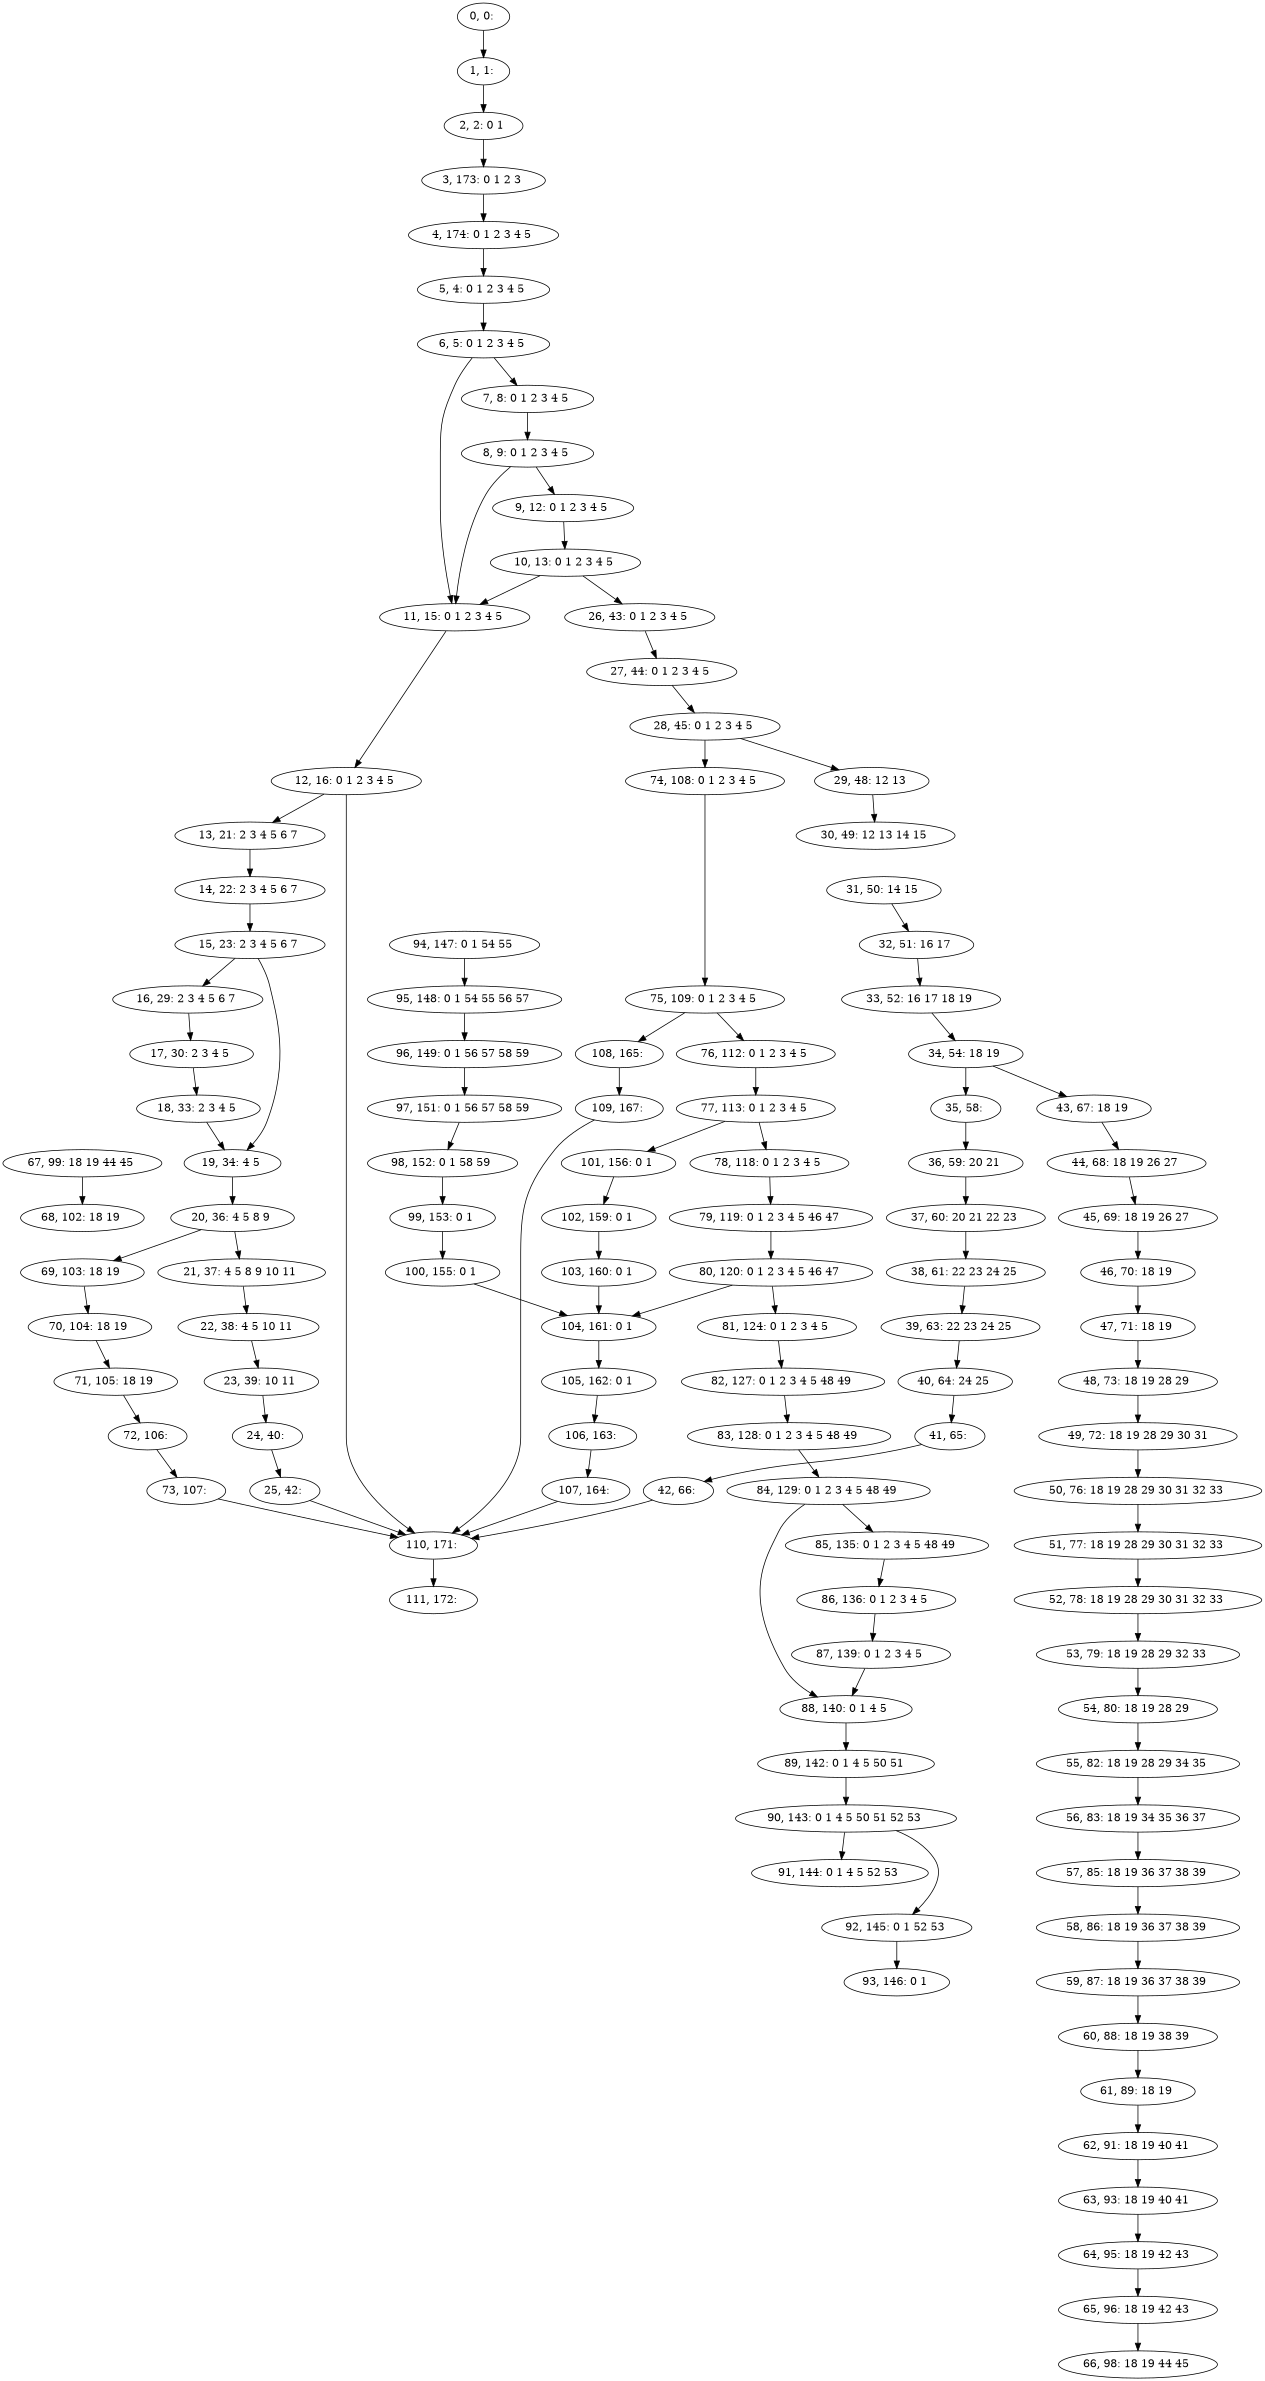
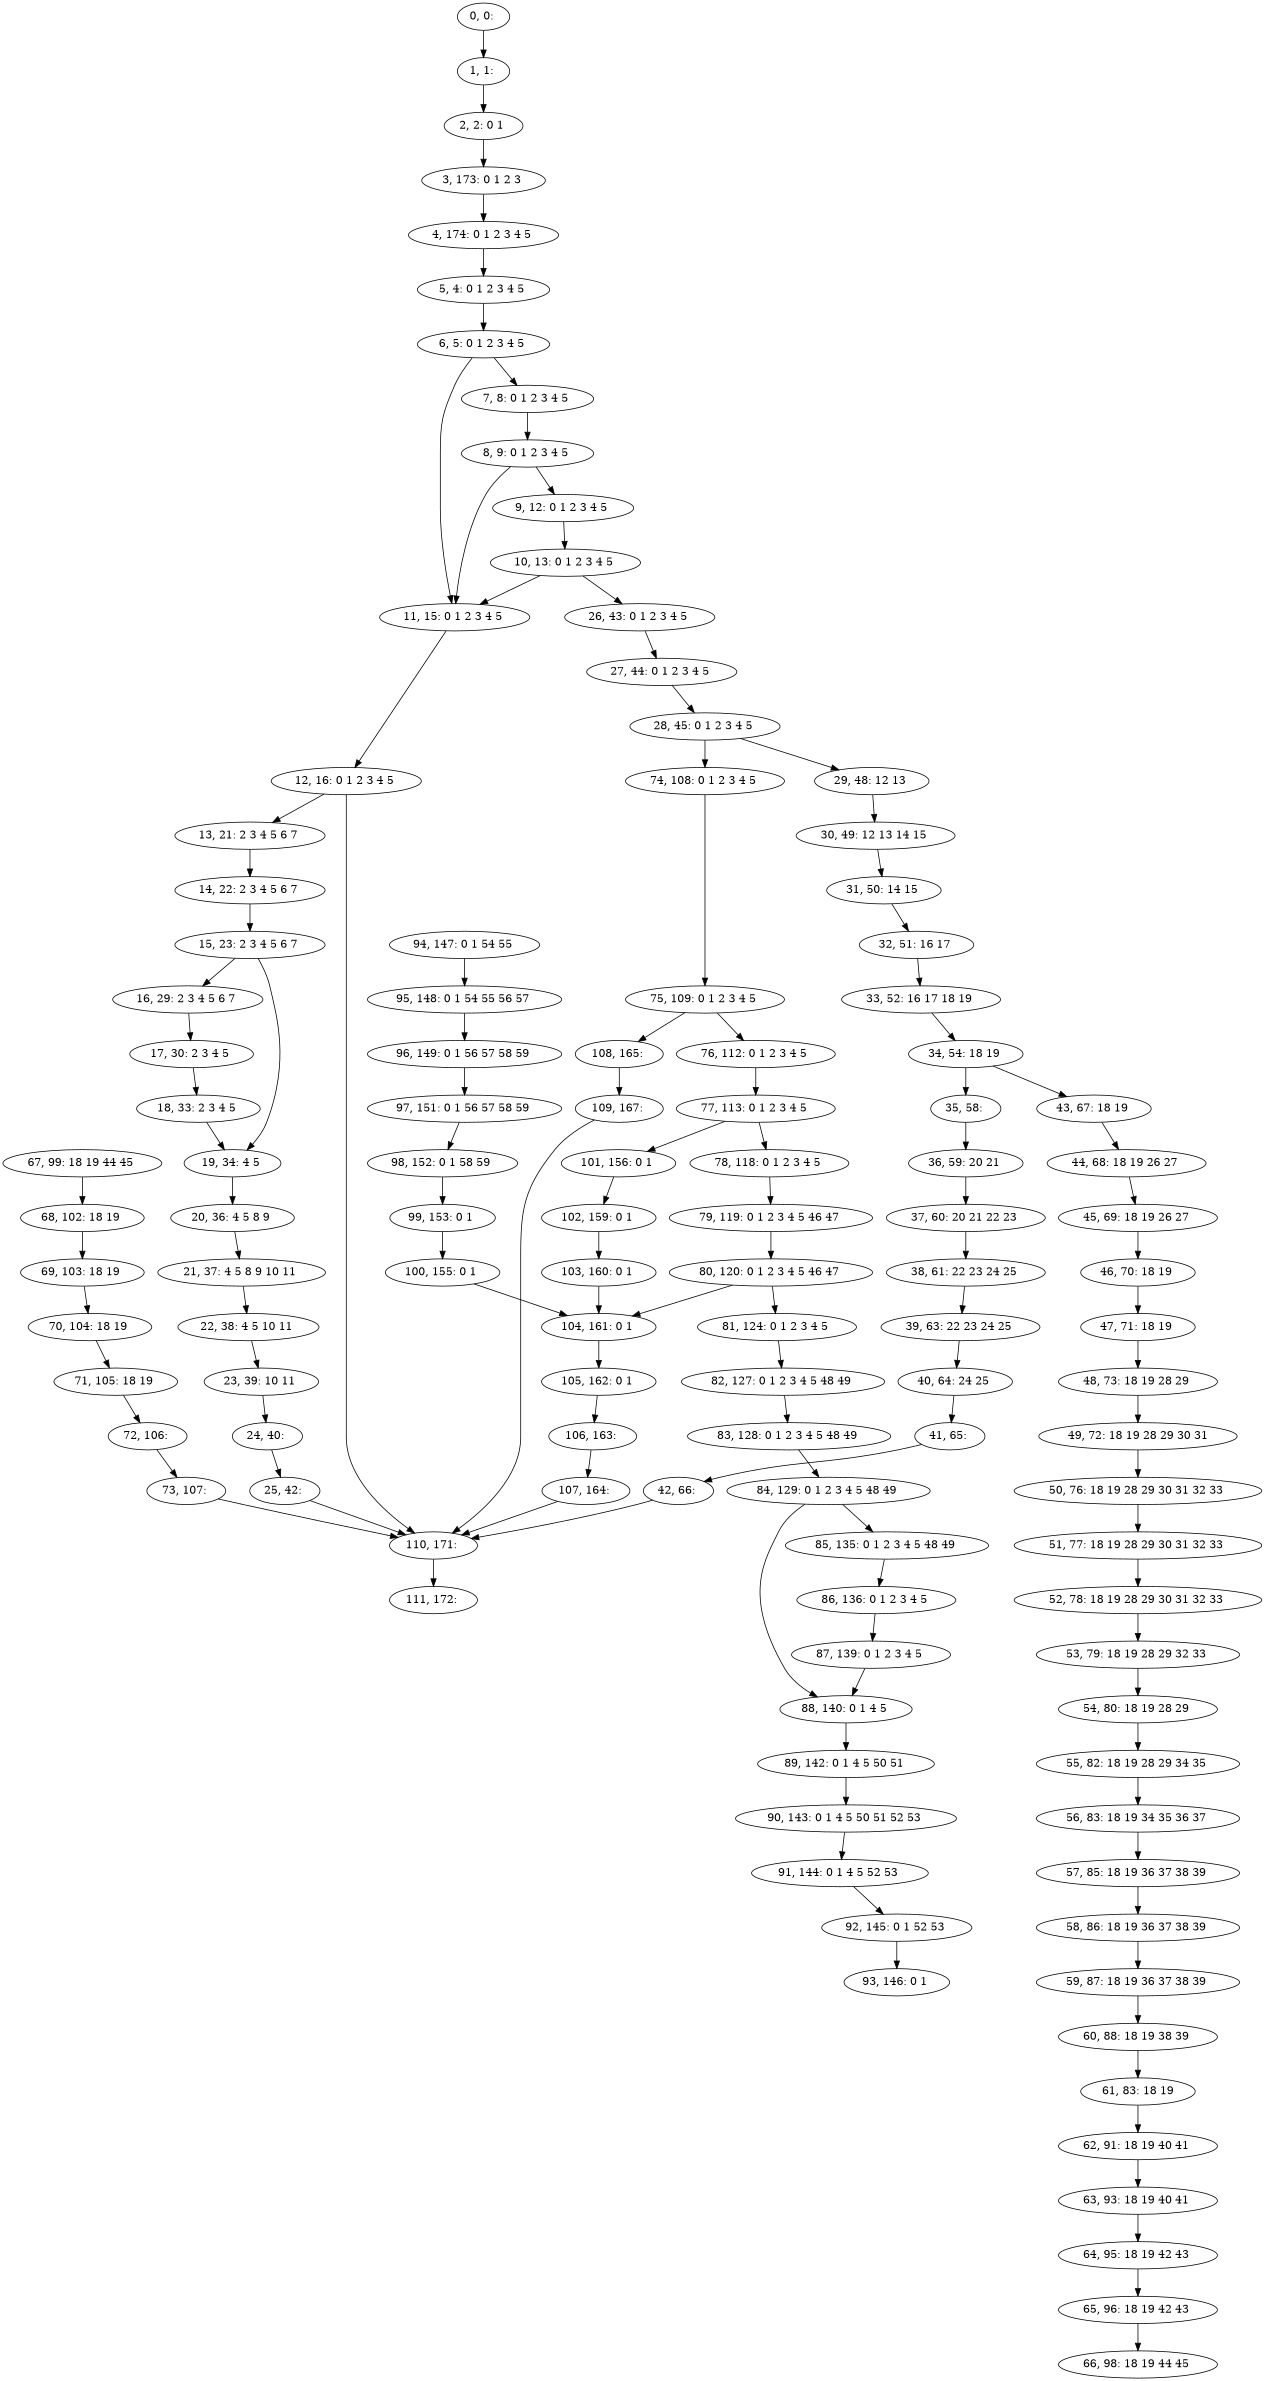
none -> (879, 859)
(161, 1244) -> (82, 1241)
(936, 1863) -> (866, 1898)
(1138, 2091) -> (1138, 2091)
